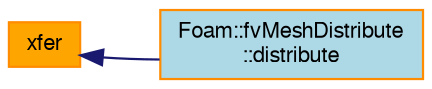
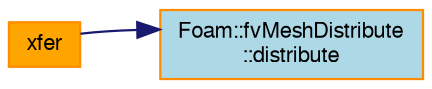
(131, 59) -> (109, 31)
